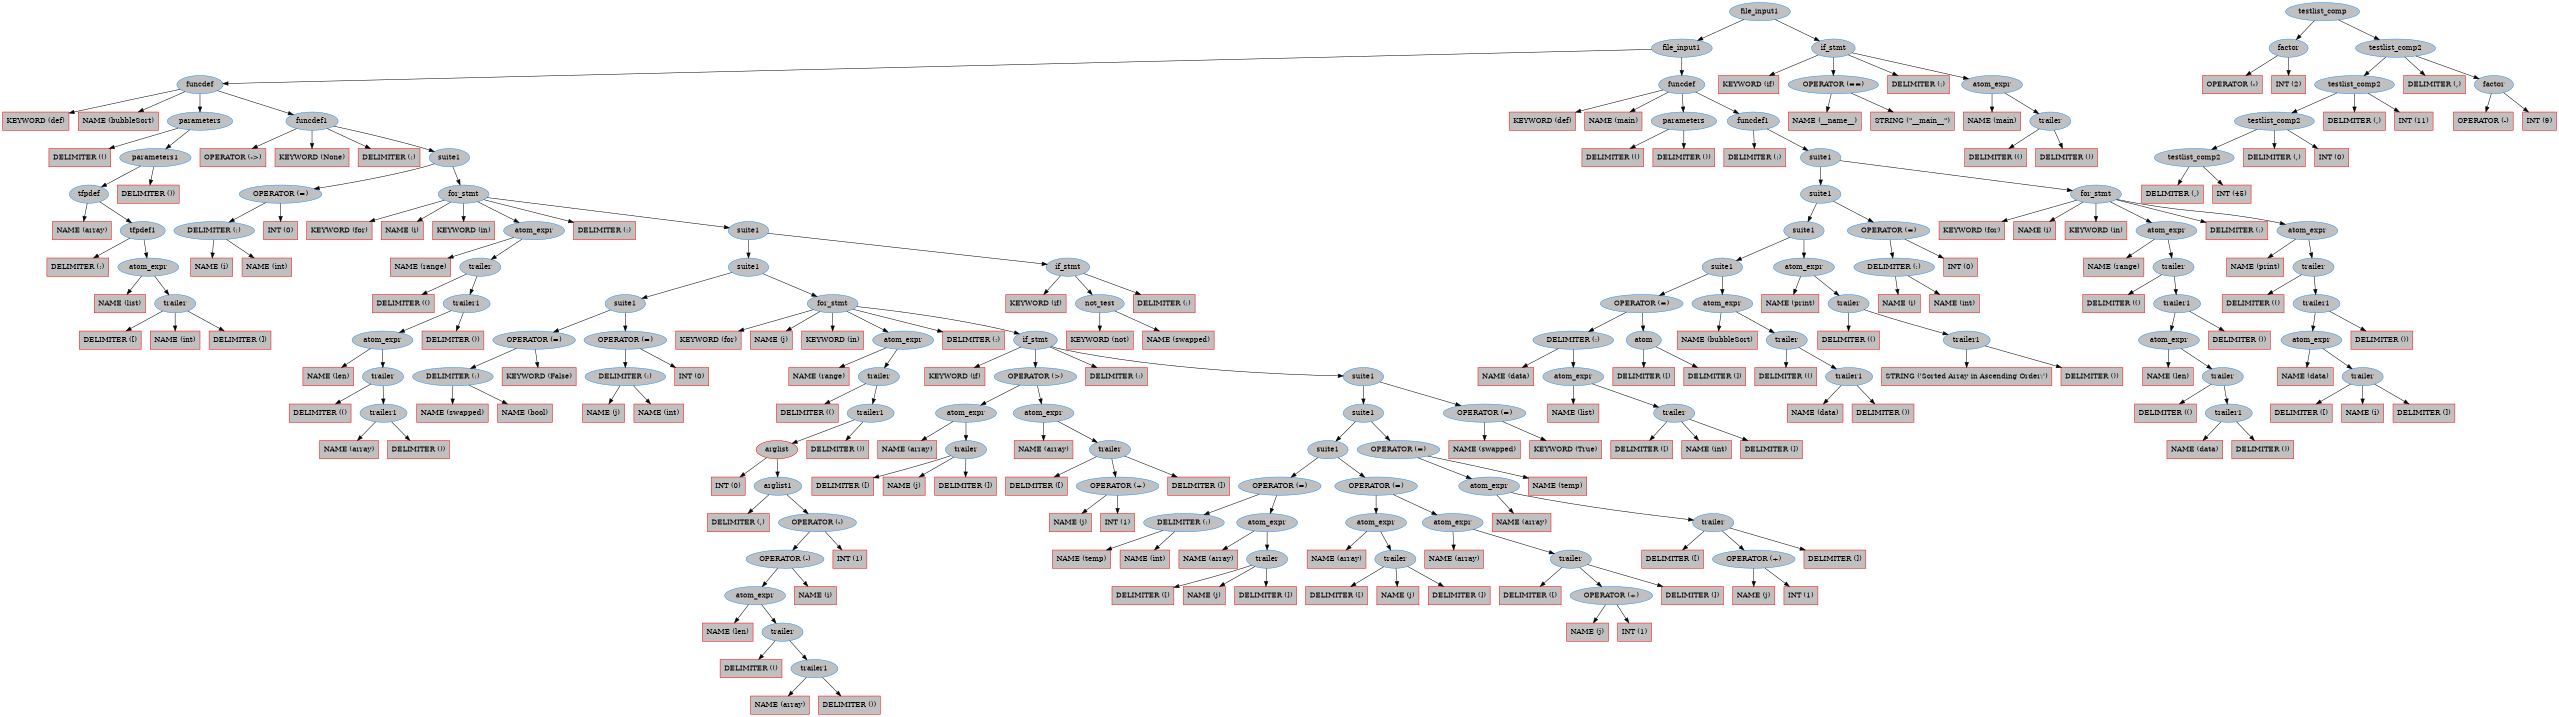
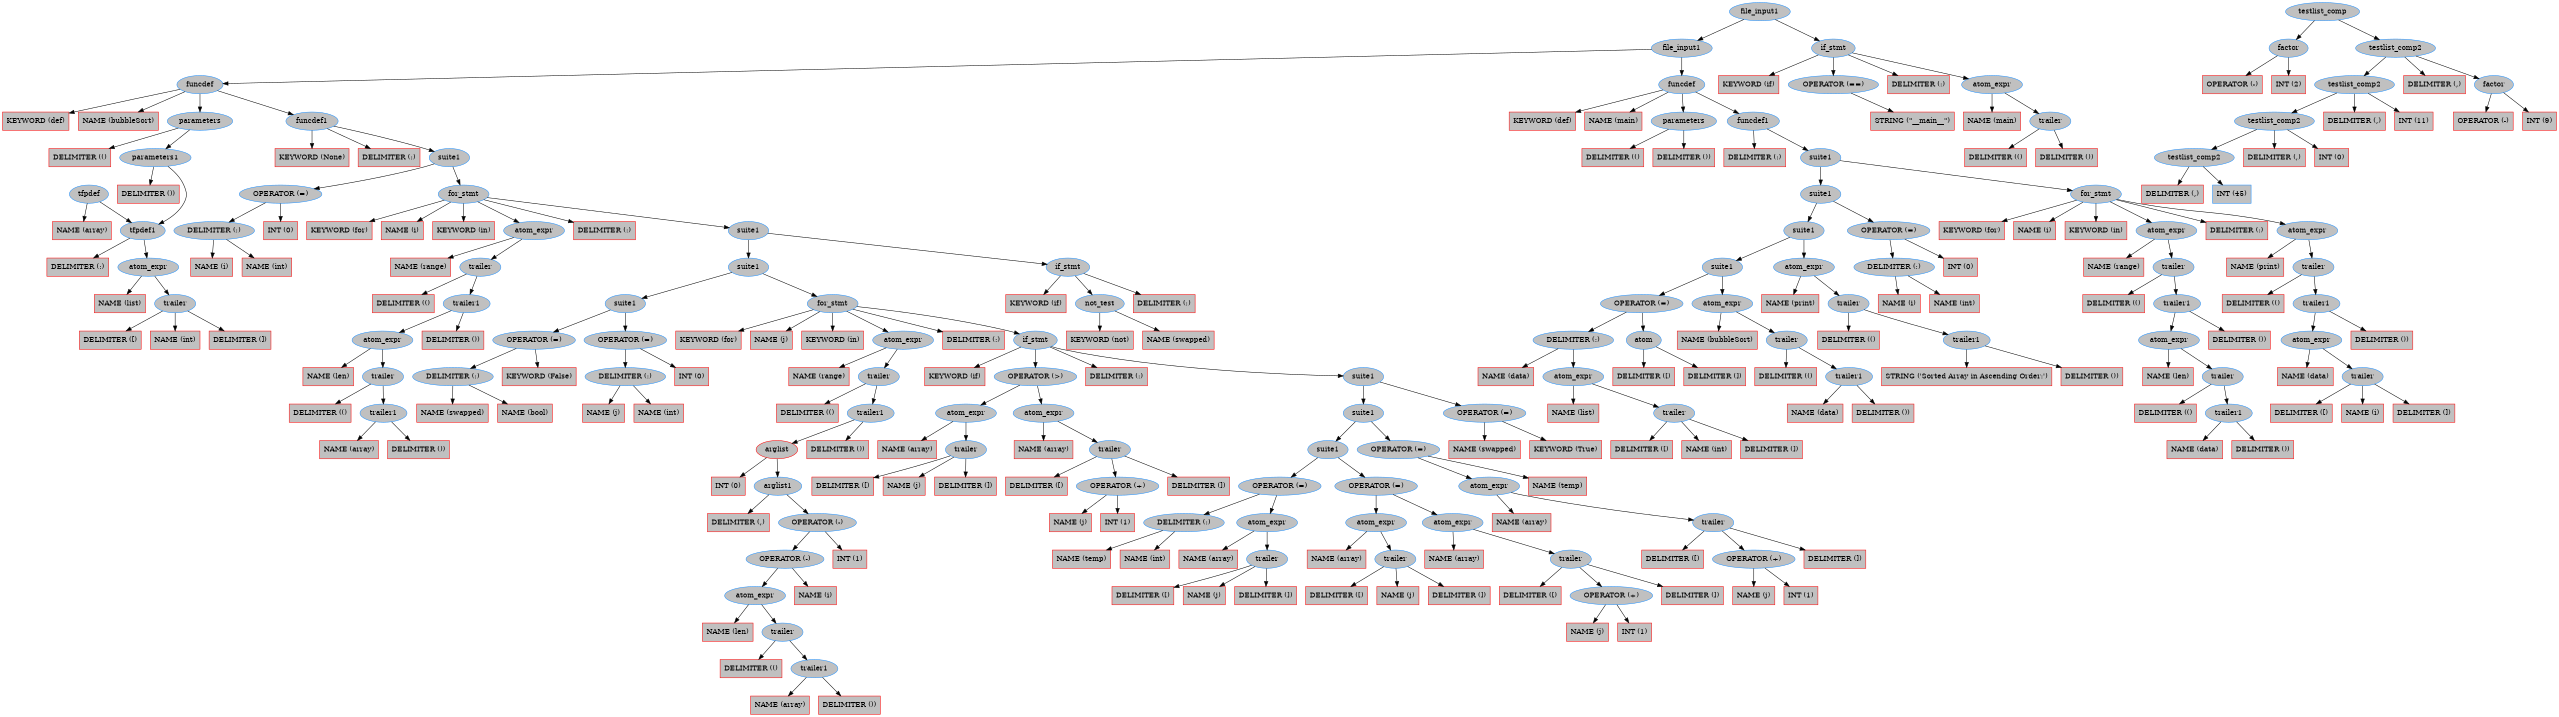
(1825, 121) -> none
(233, 158) -> none
(123, 175) -> (186, 196)
(2232, 194) -> (2232, 194)
